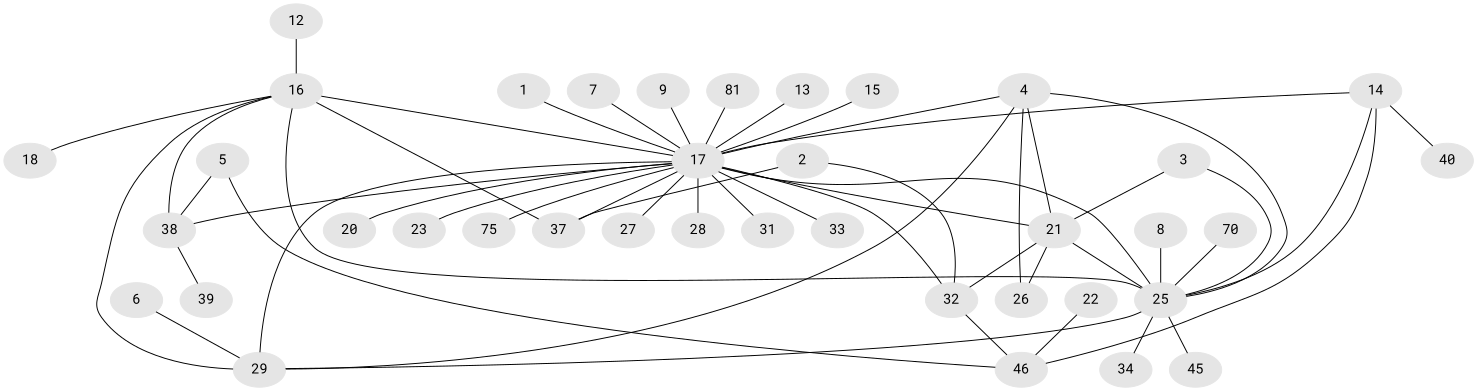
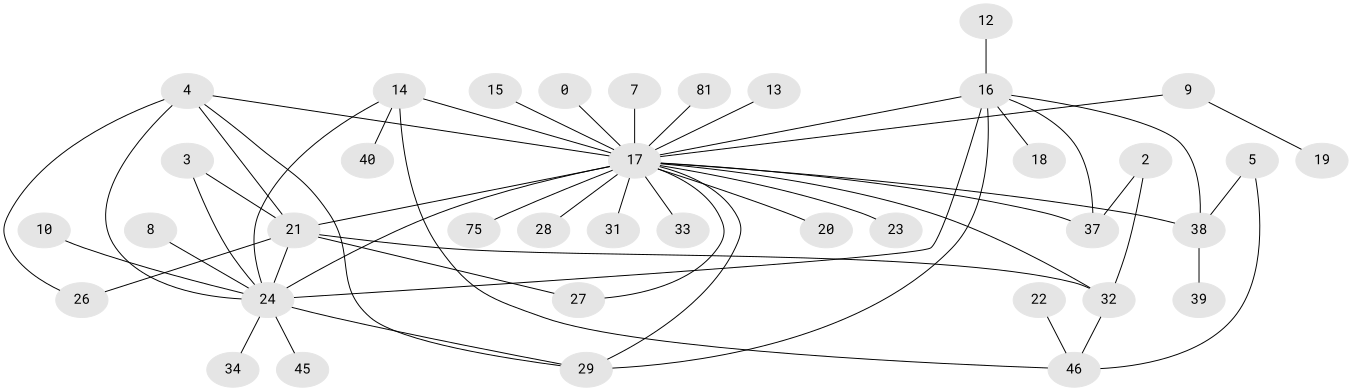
(524, 91) -> (565, 91)
none -> (1322, 161)
(1230, 230) -> (44, 230)
none -> (436, 265)
(136, 300) -> none
(1161, 300) -> (268, 300)
